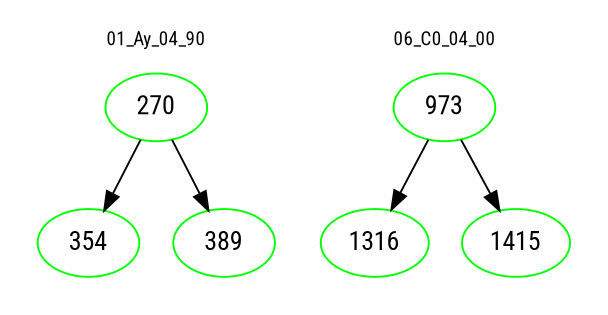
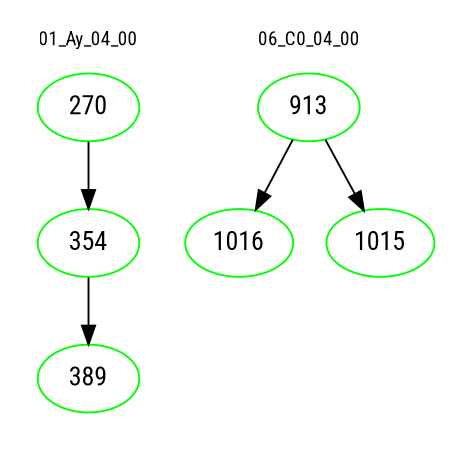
(156, 40) -> (89, 40)
(444, 107) -> (309, 107)
(186, 167) -> (89, 302)
(375, 243) -> (239, 243)
(516, 243) -> (380, 243)
